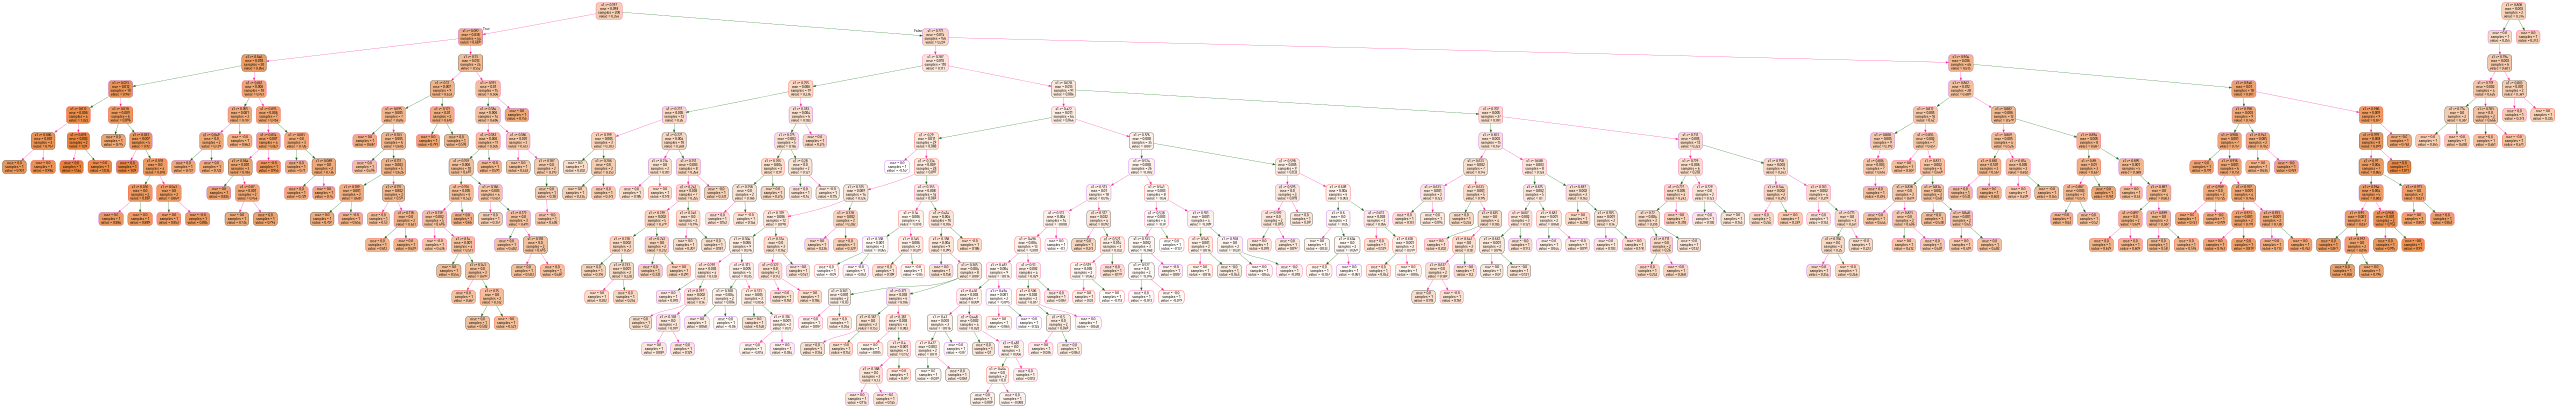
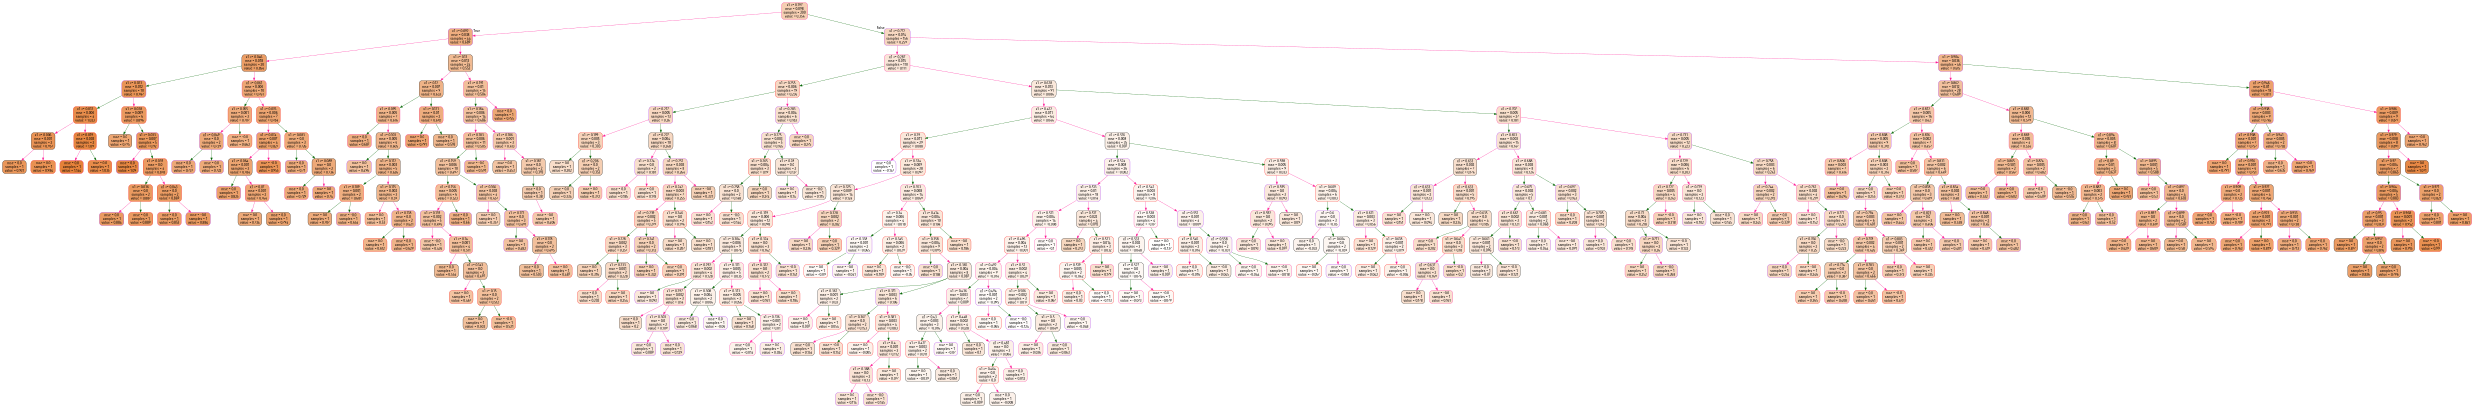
(240, 115) -> (240, 115)
none -> (1879, 153)
(456, 258) -> (454, 258)
